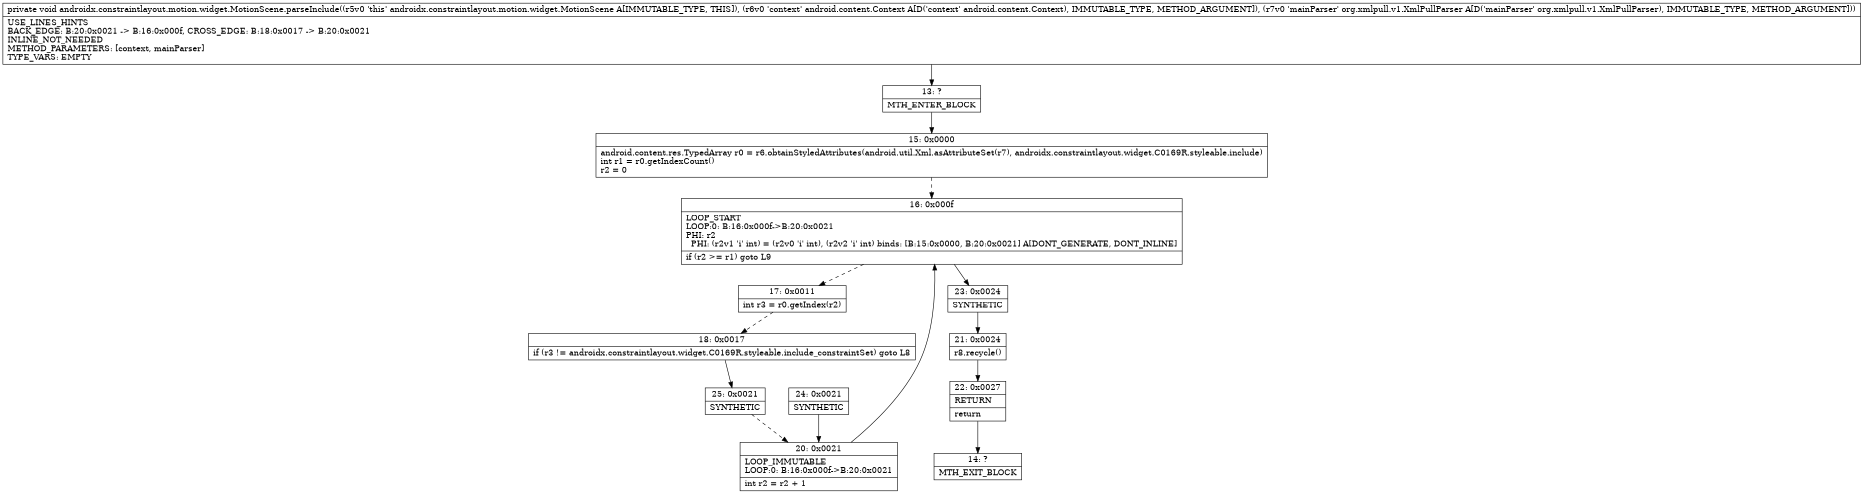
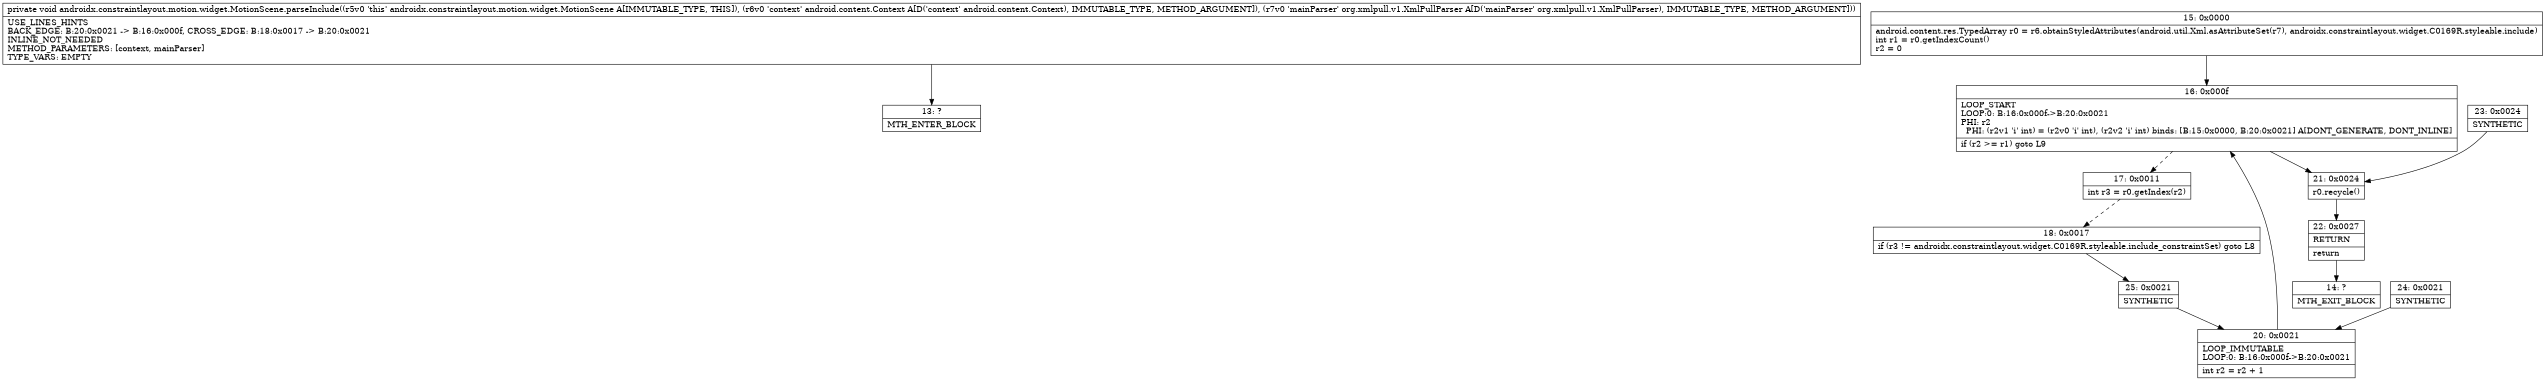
(932, 120) -> none
(932, 185) -> (2207, 68)
(960, 273) -> (2288, 161)
(978, 353) -> (2336, 192)
(767, 427) -> (2198, 318)
